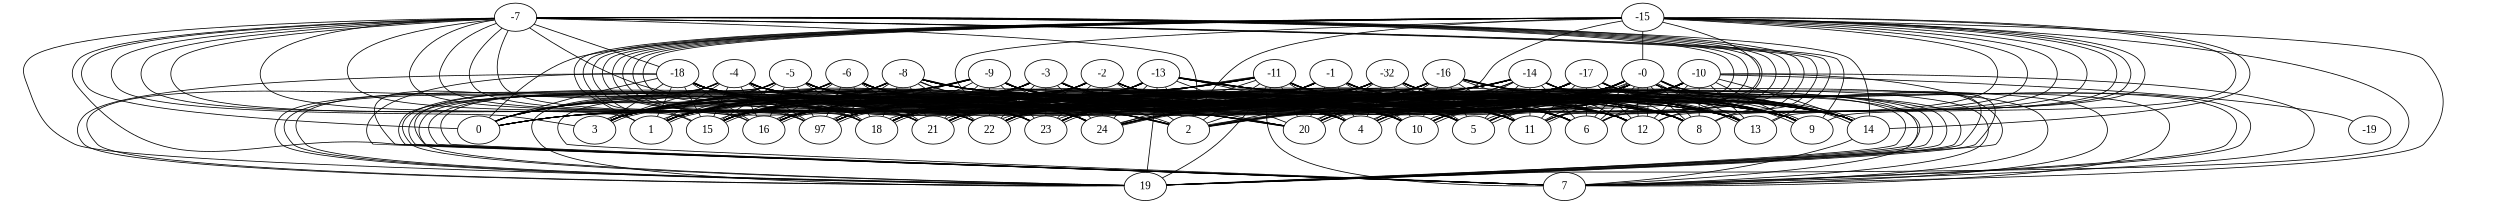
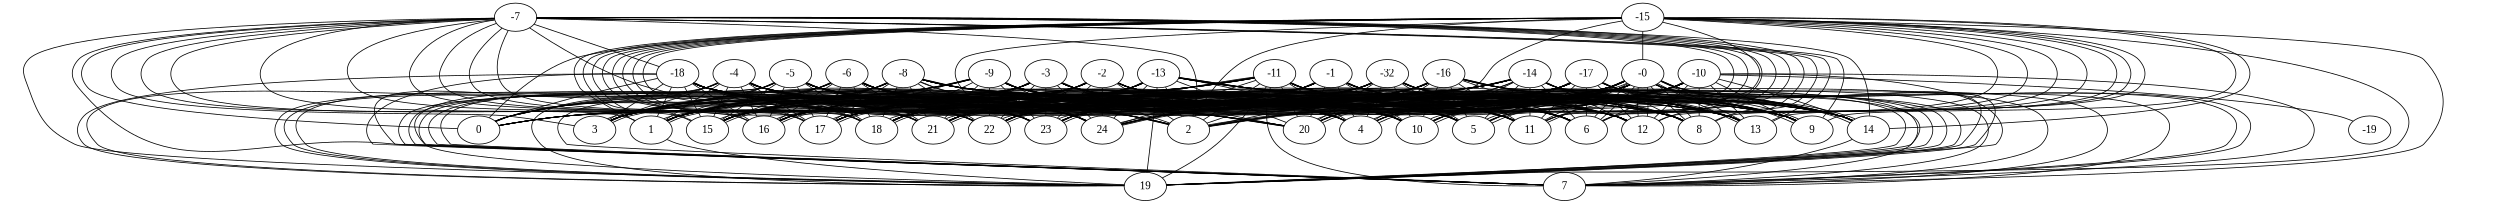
none -> (1132, 102)
(1457, 102) -> none
(820, 130) -> (820, 130)
(470, 156) -> (895, 171)
